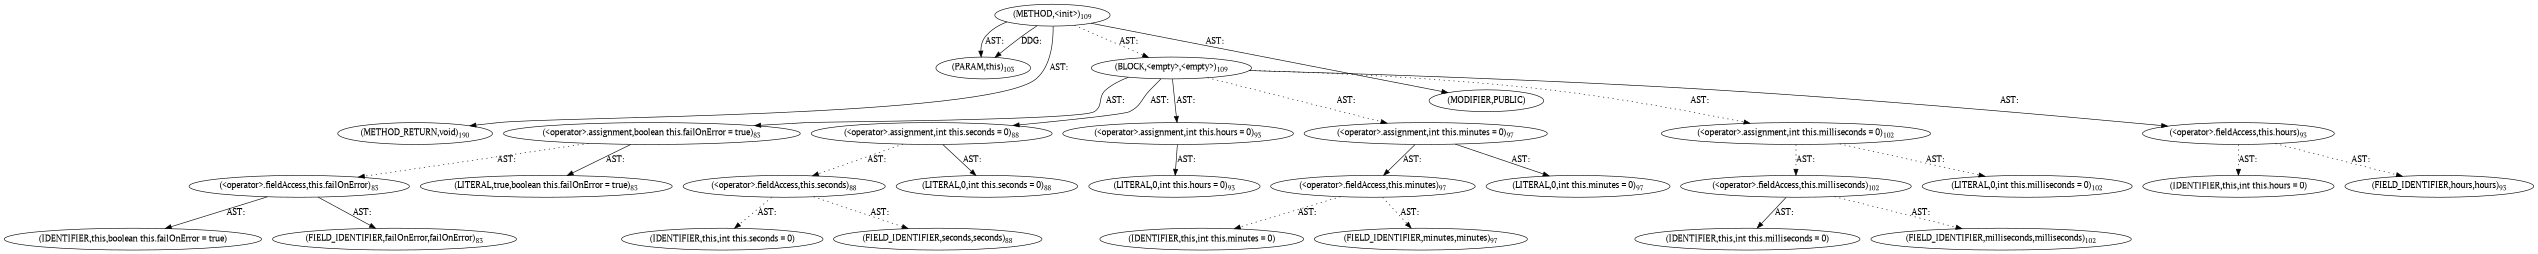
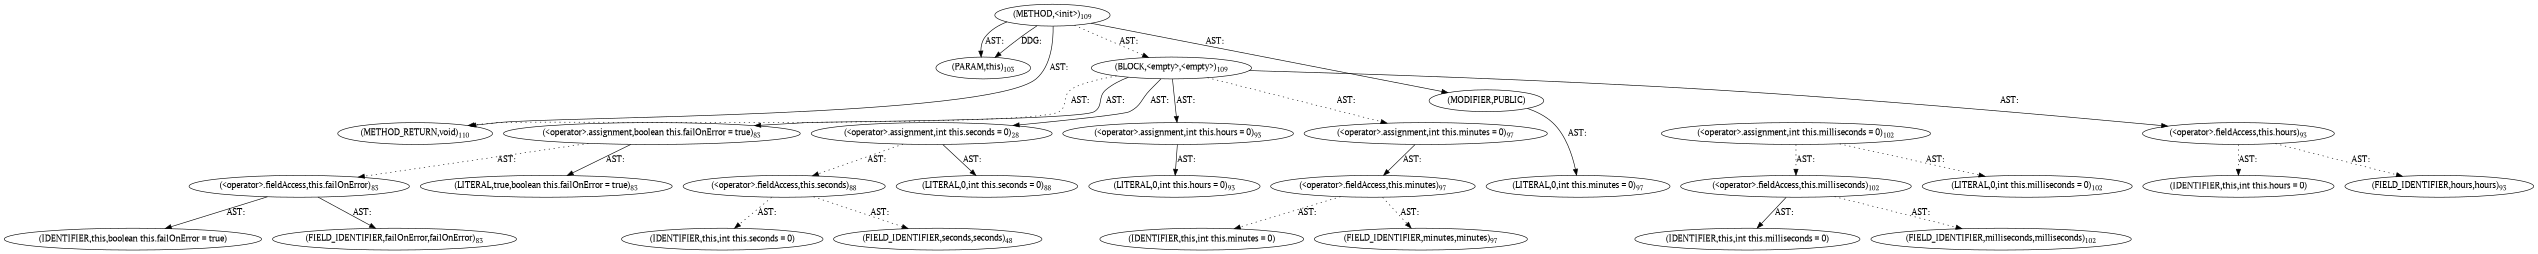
(1498, 85) -> (754, 122)
(464, 133) -> (464, 133)
(1015, 133) -> (1015, 133)
(1499, 159) -> (1560, 132)
(1009, 238) -> (1009, 238)
